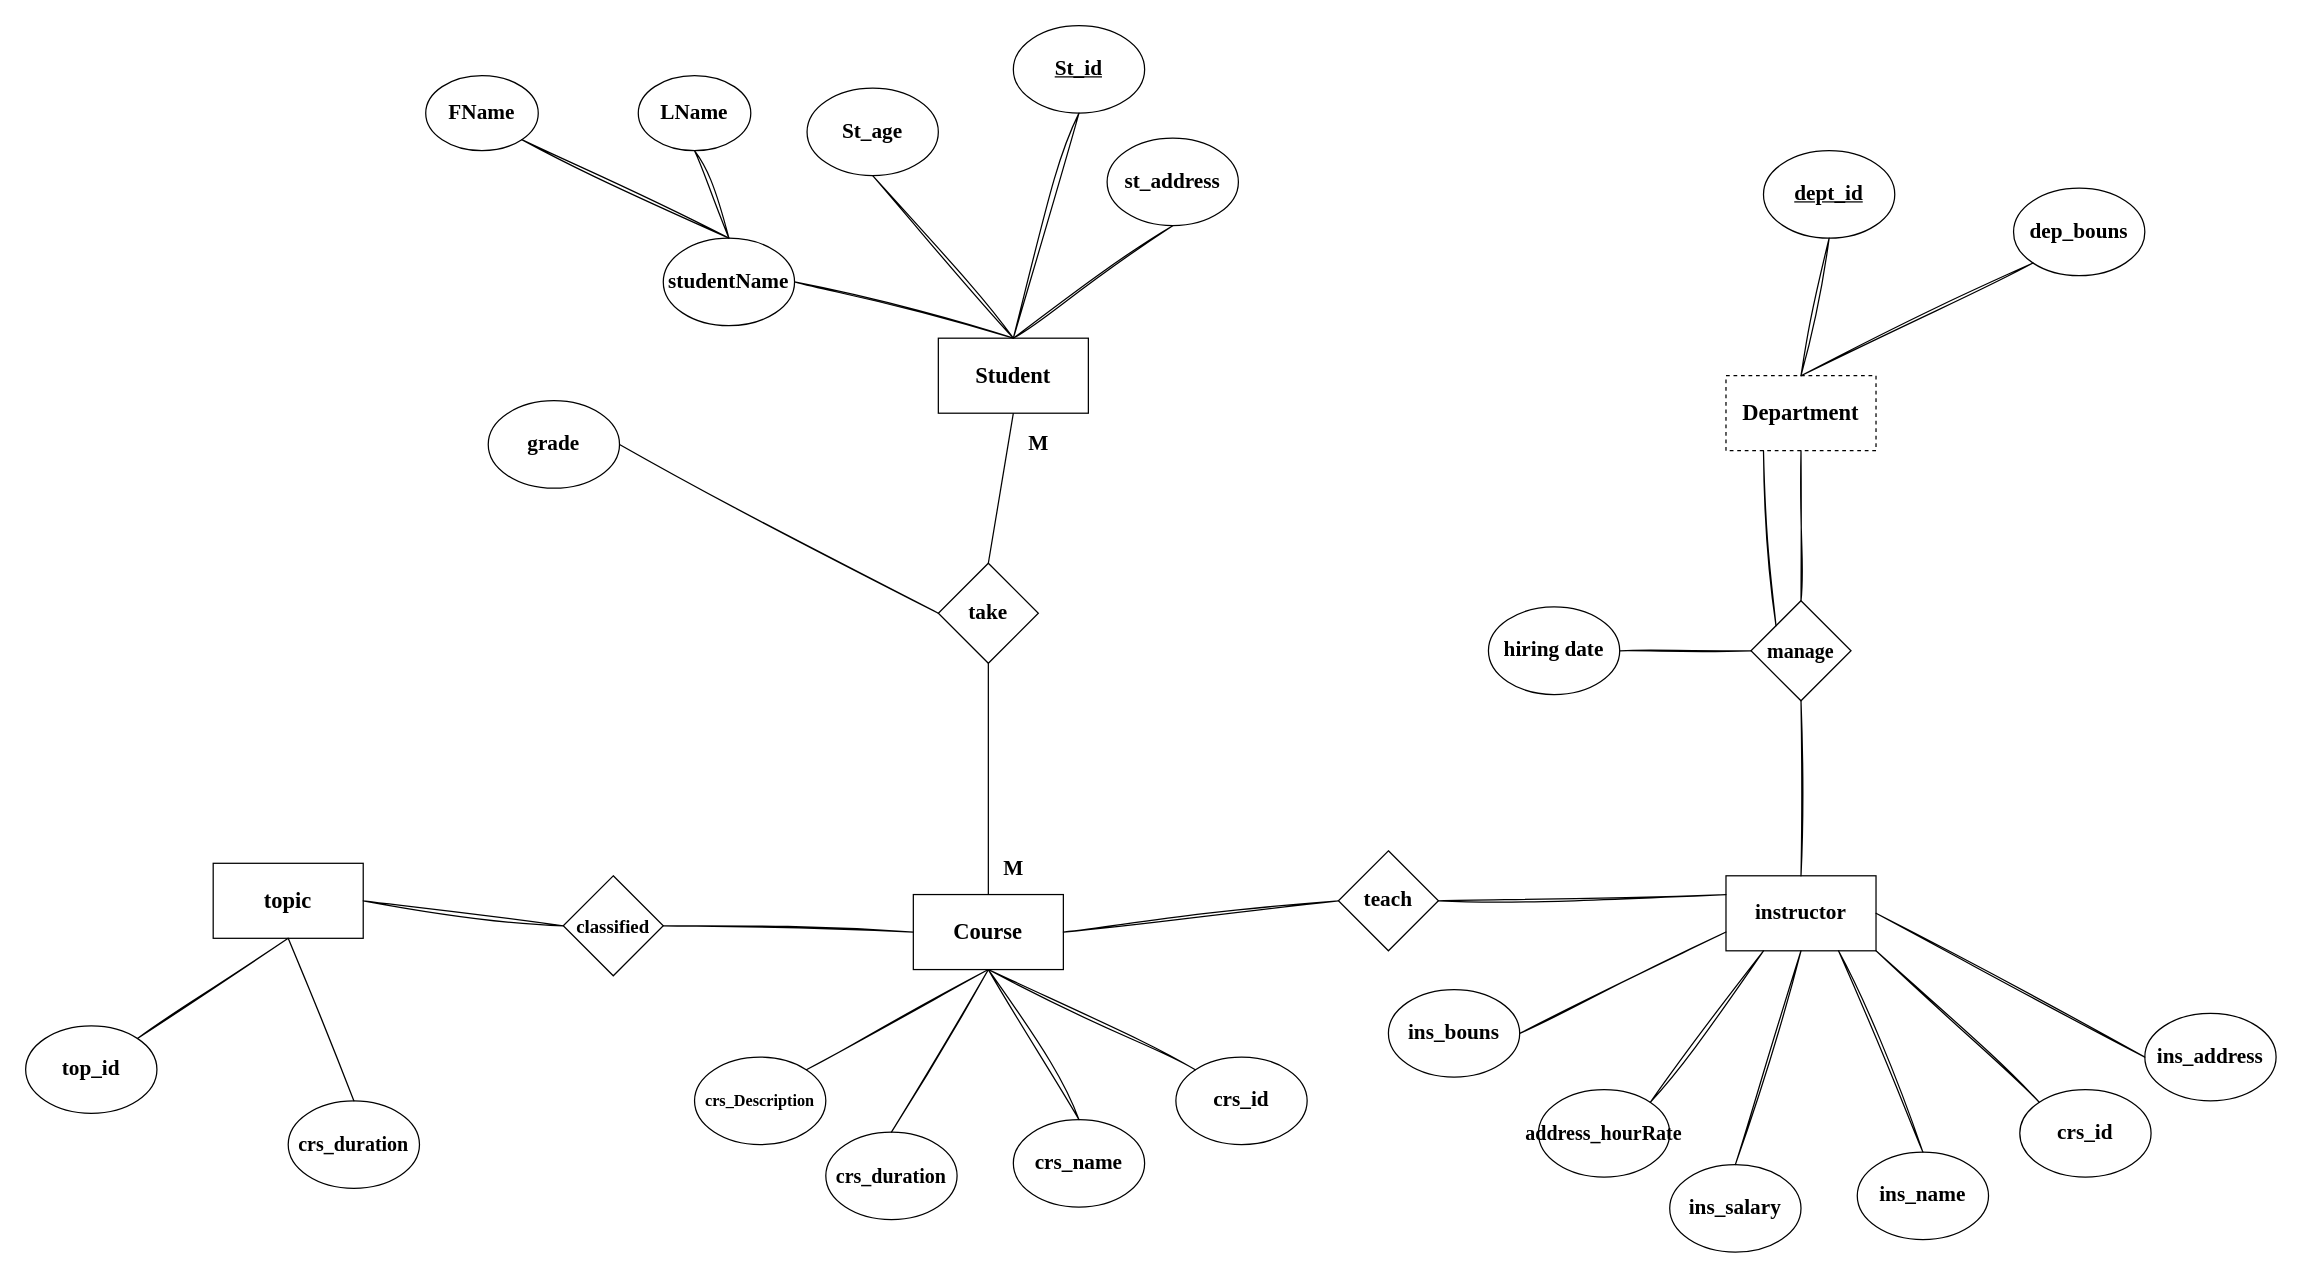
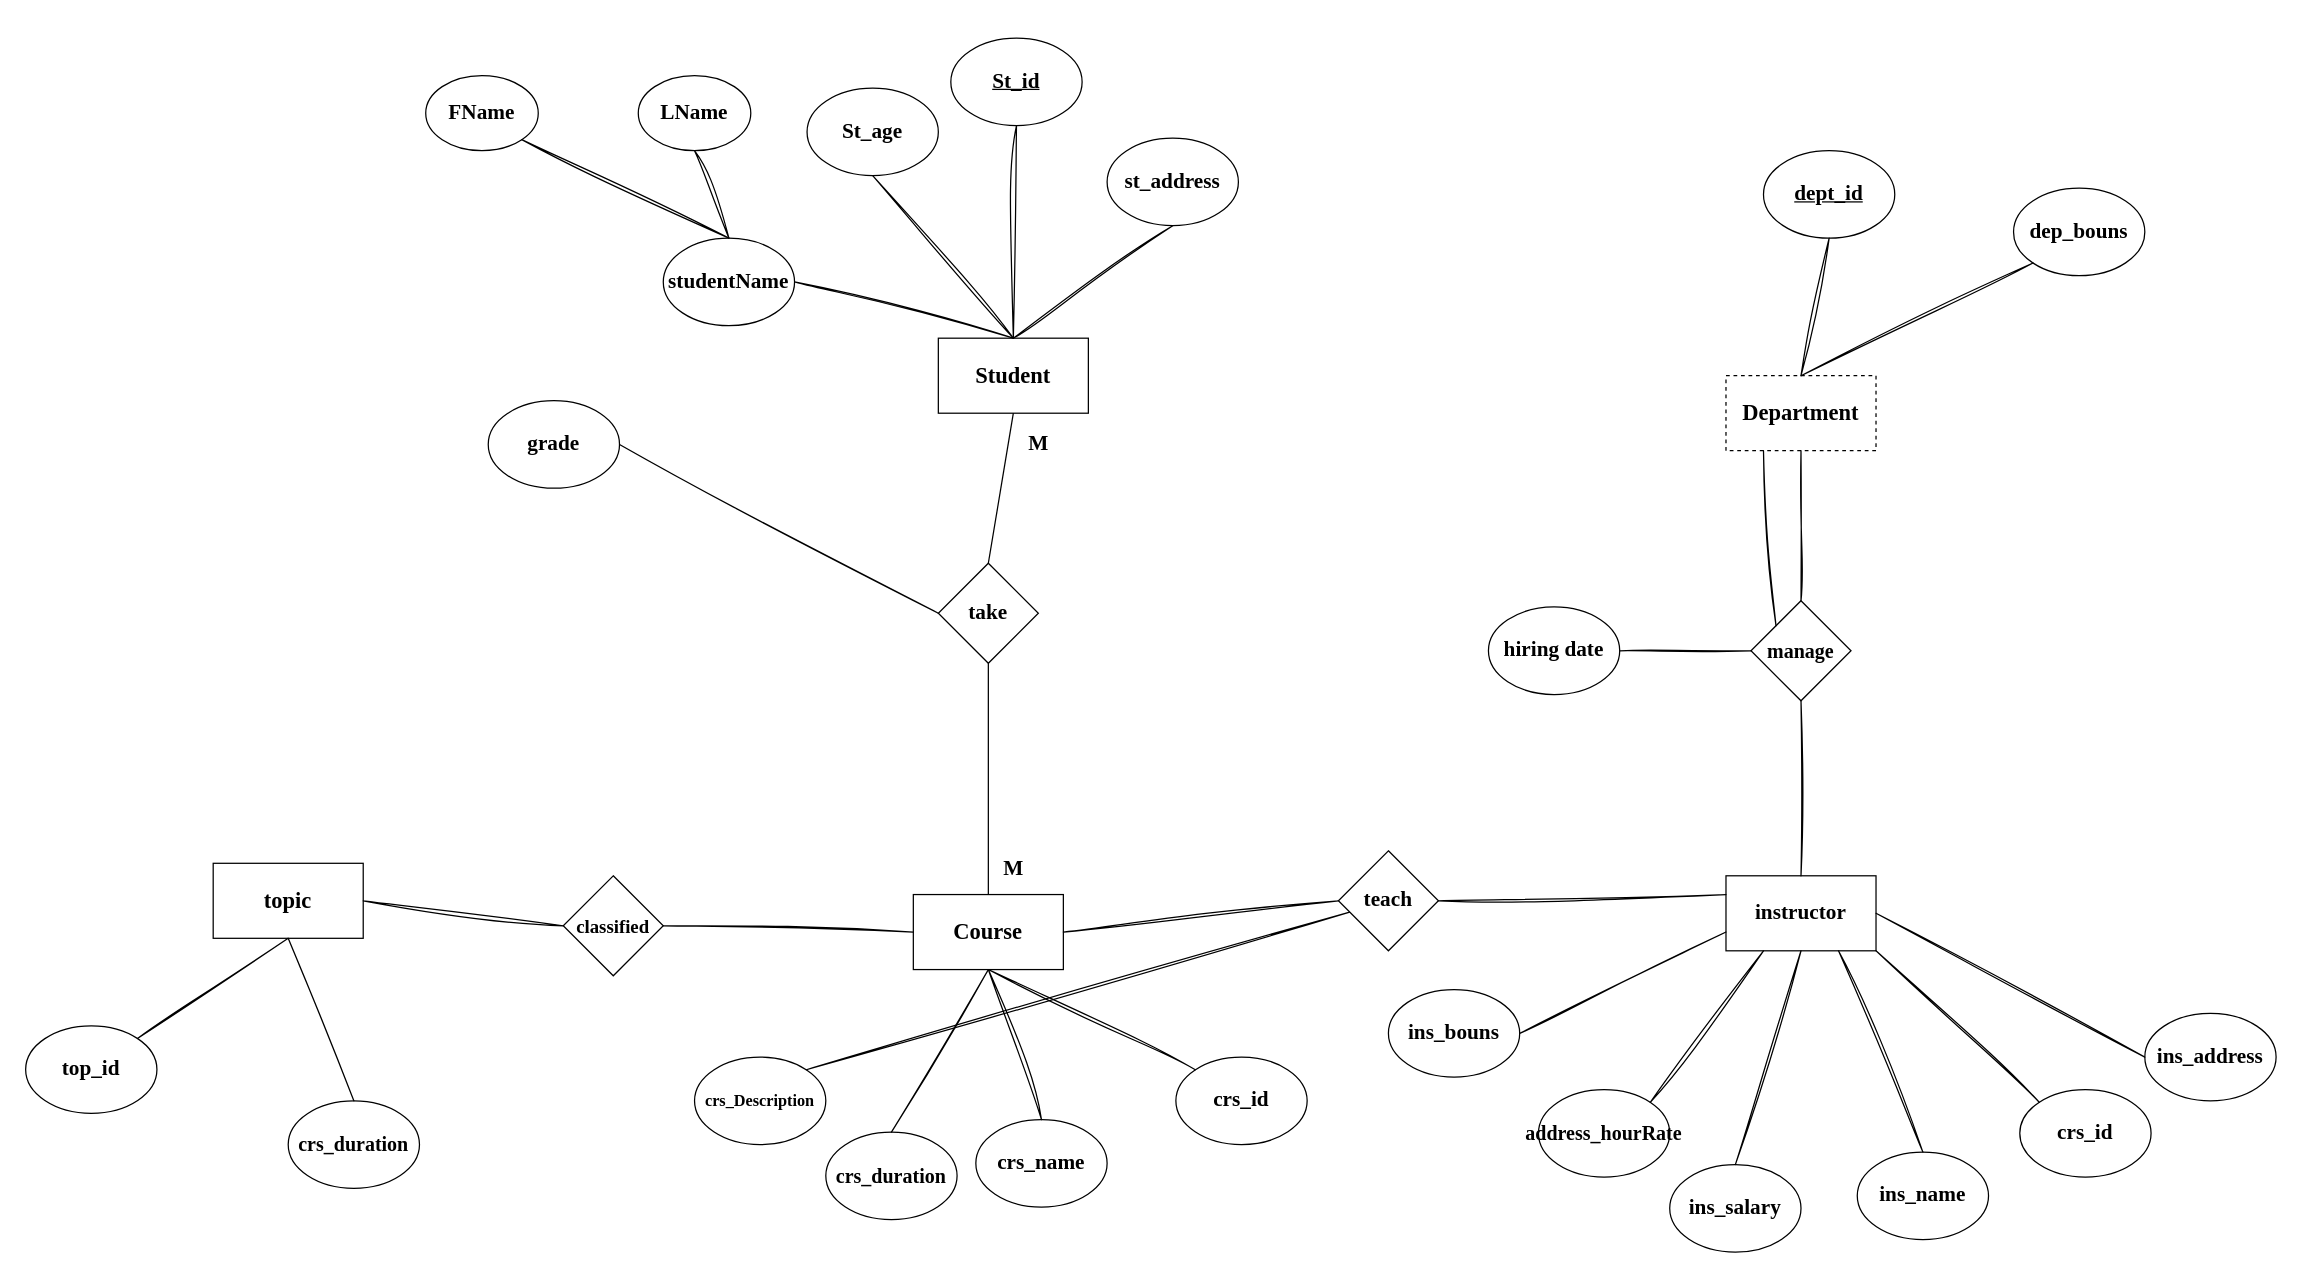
(1079, 69) -> (1016, 82)
(895, 1021) -> (1078, 991)
(1079, 1163) -> (1041, 1163)
